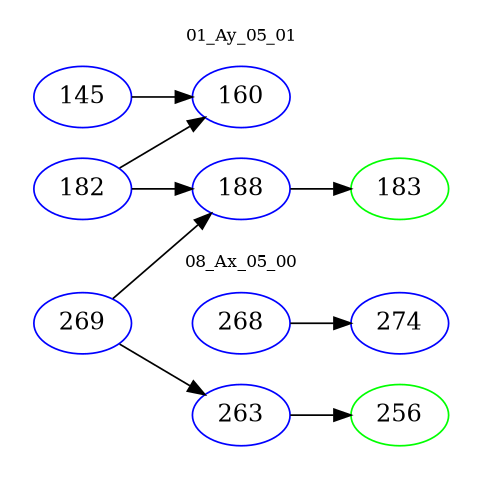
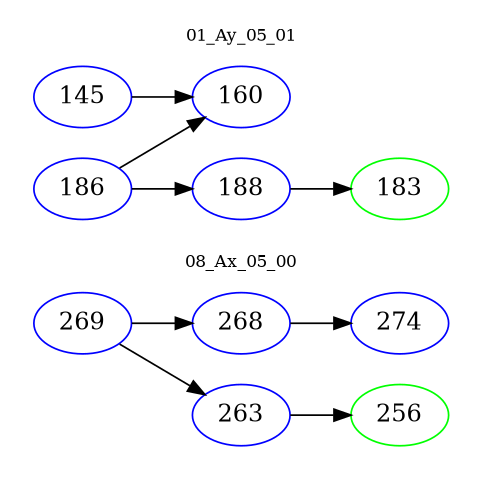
(83, 189) -> (83, 189)
(155, 262) -> (153, 323)
